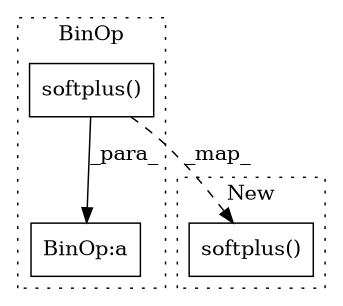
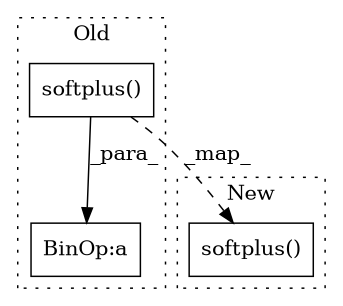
(92, 35) -> (92, 35)
